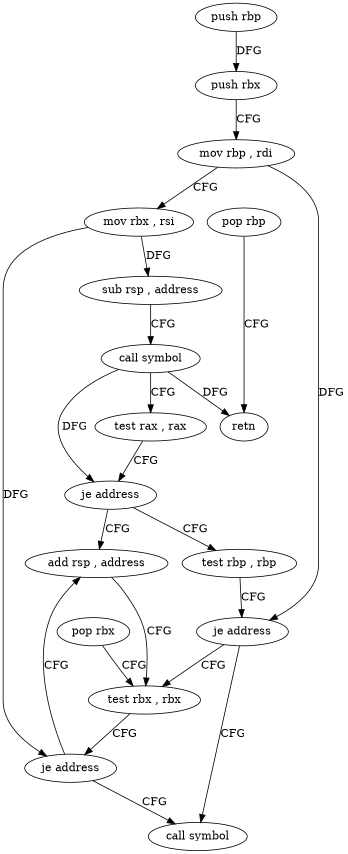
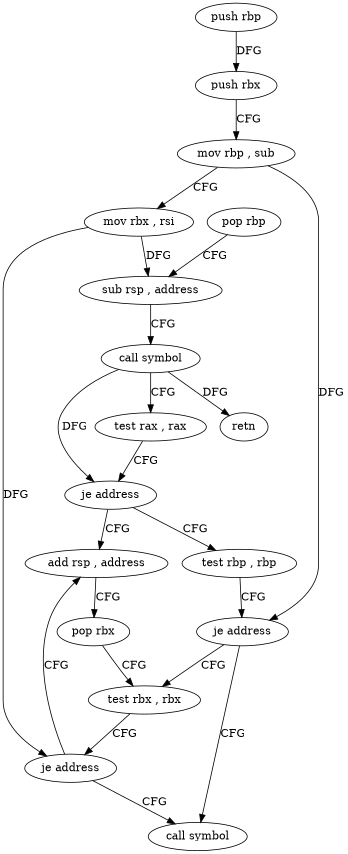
(236, 154) -> (236, 154)
(244, 321) -> (201, 253)
(142, 623) -> (95, 594)
